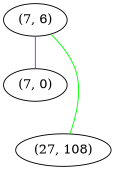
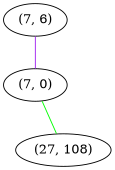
(78, 80) -> (49, 117)
